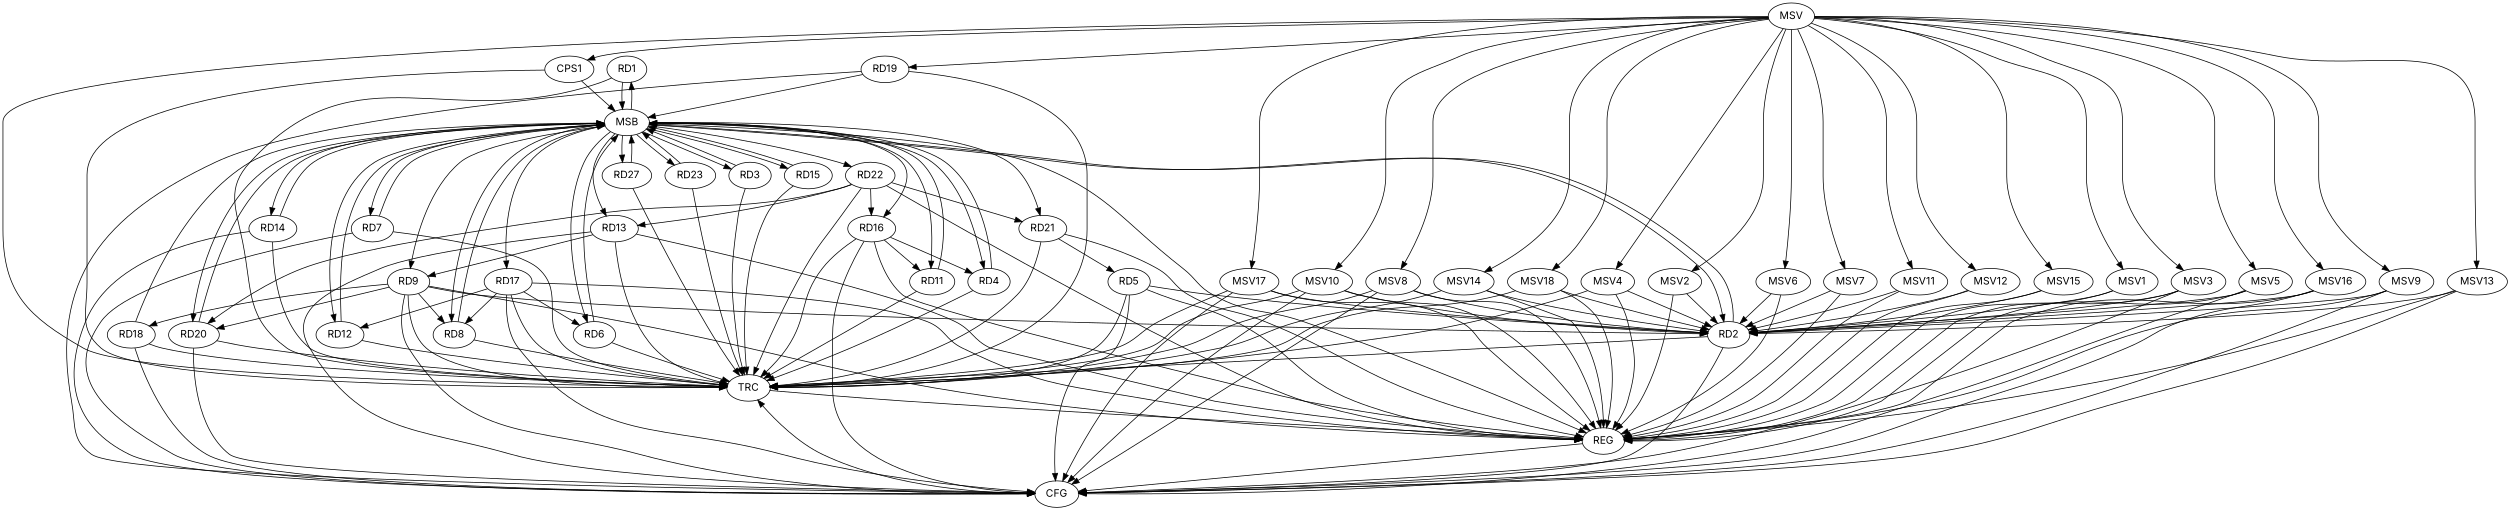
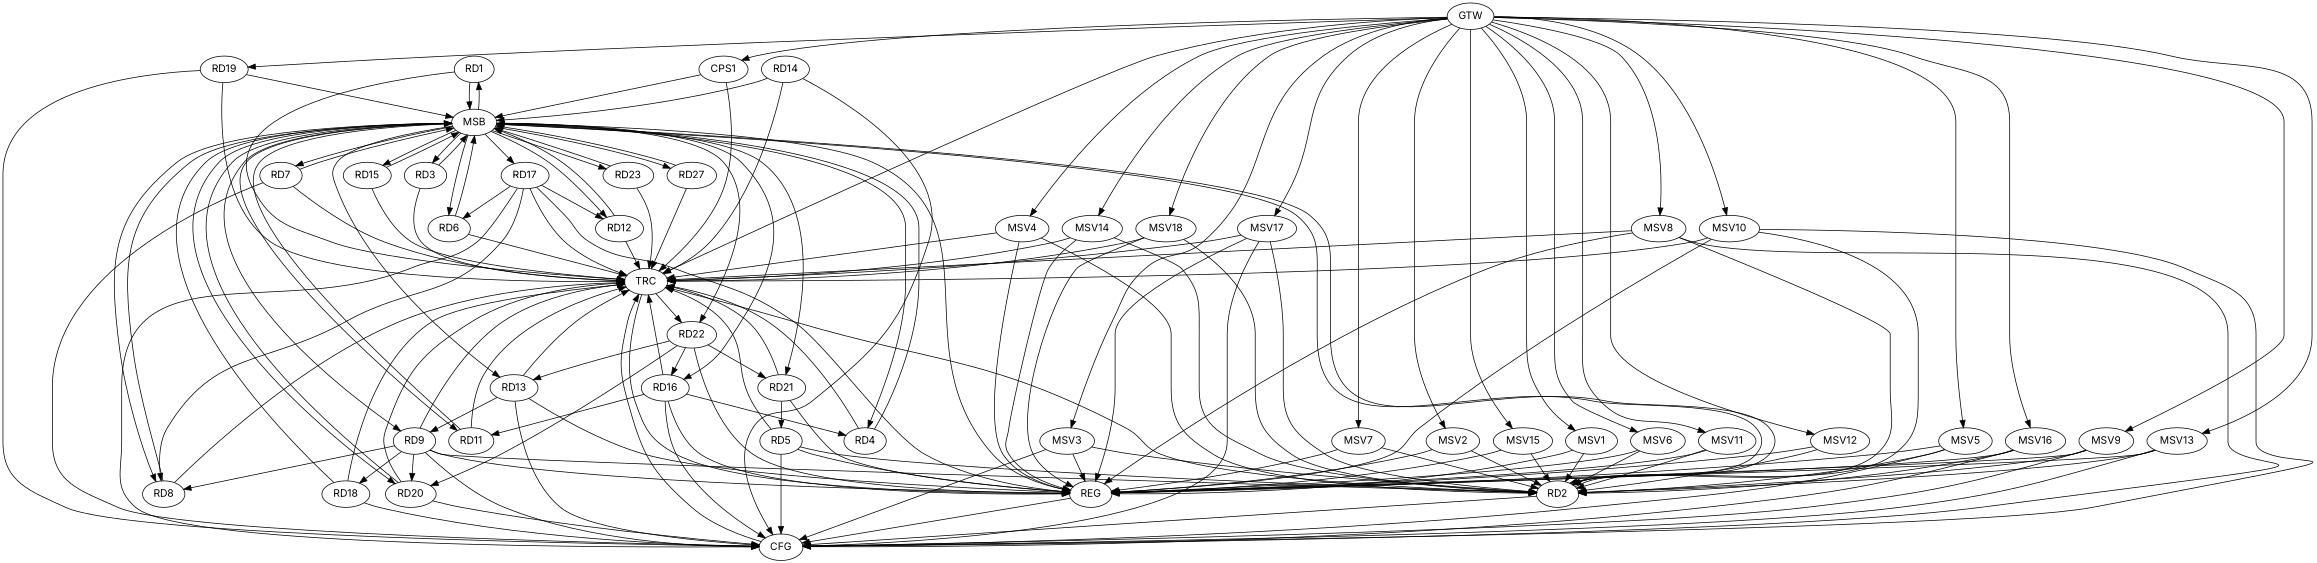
(1791, 16) -> (1471, 16)
(423, 133) -> none
(804, 269) -> (666, 305)
